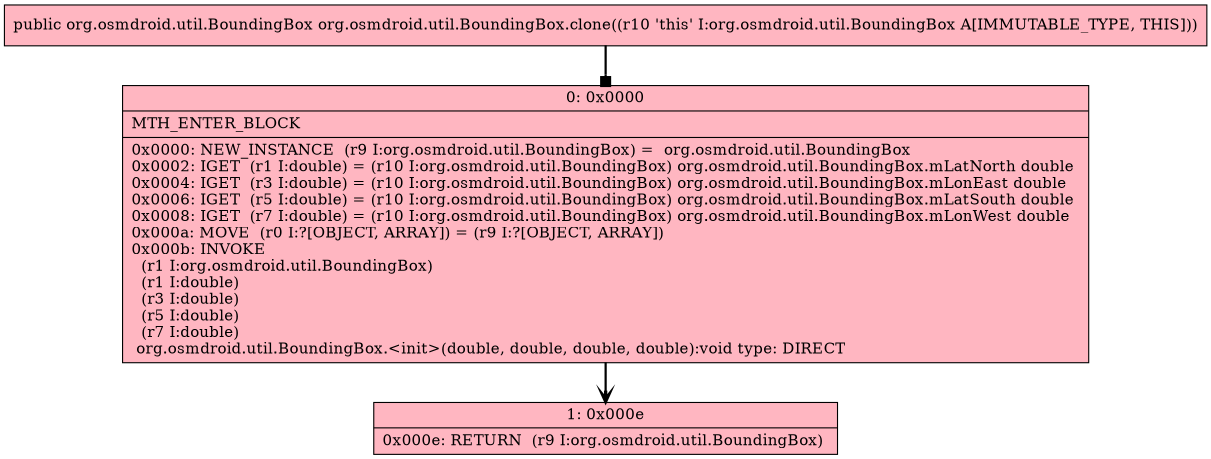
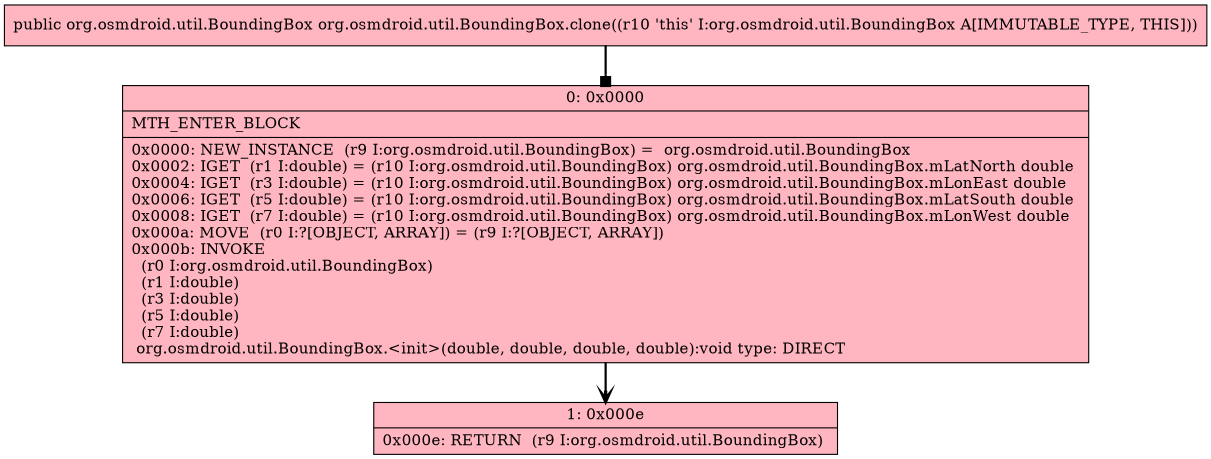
(283, 266) -> (283, 266)
